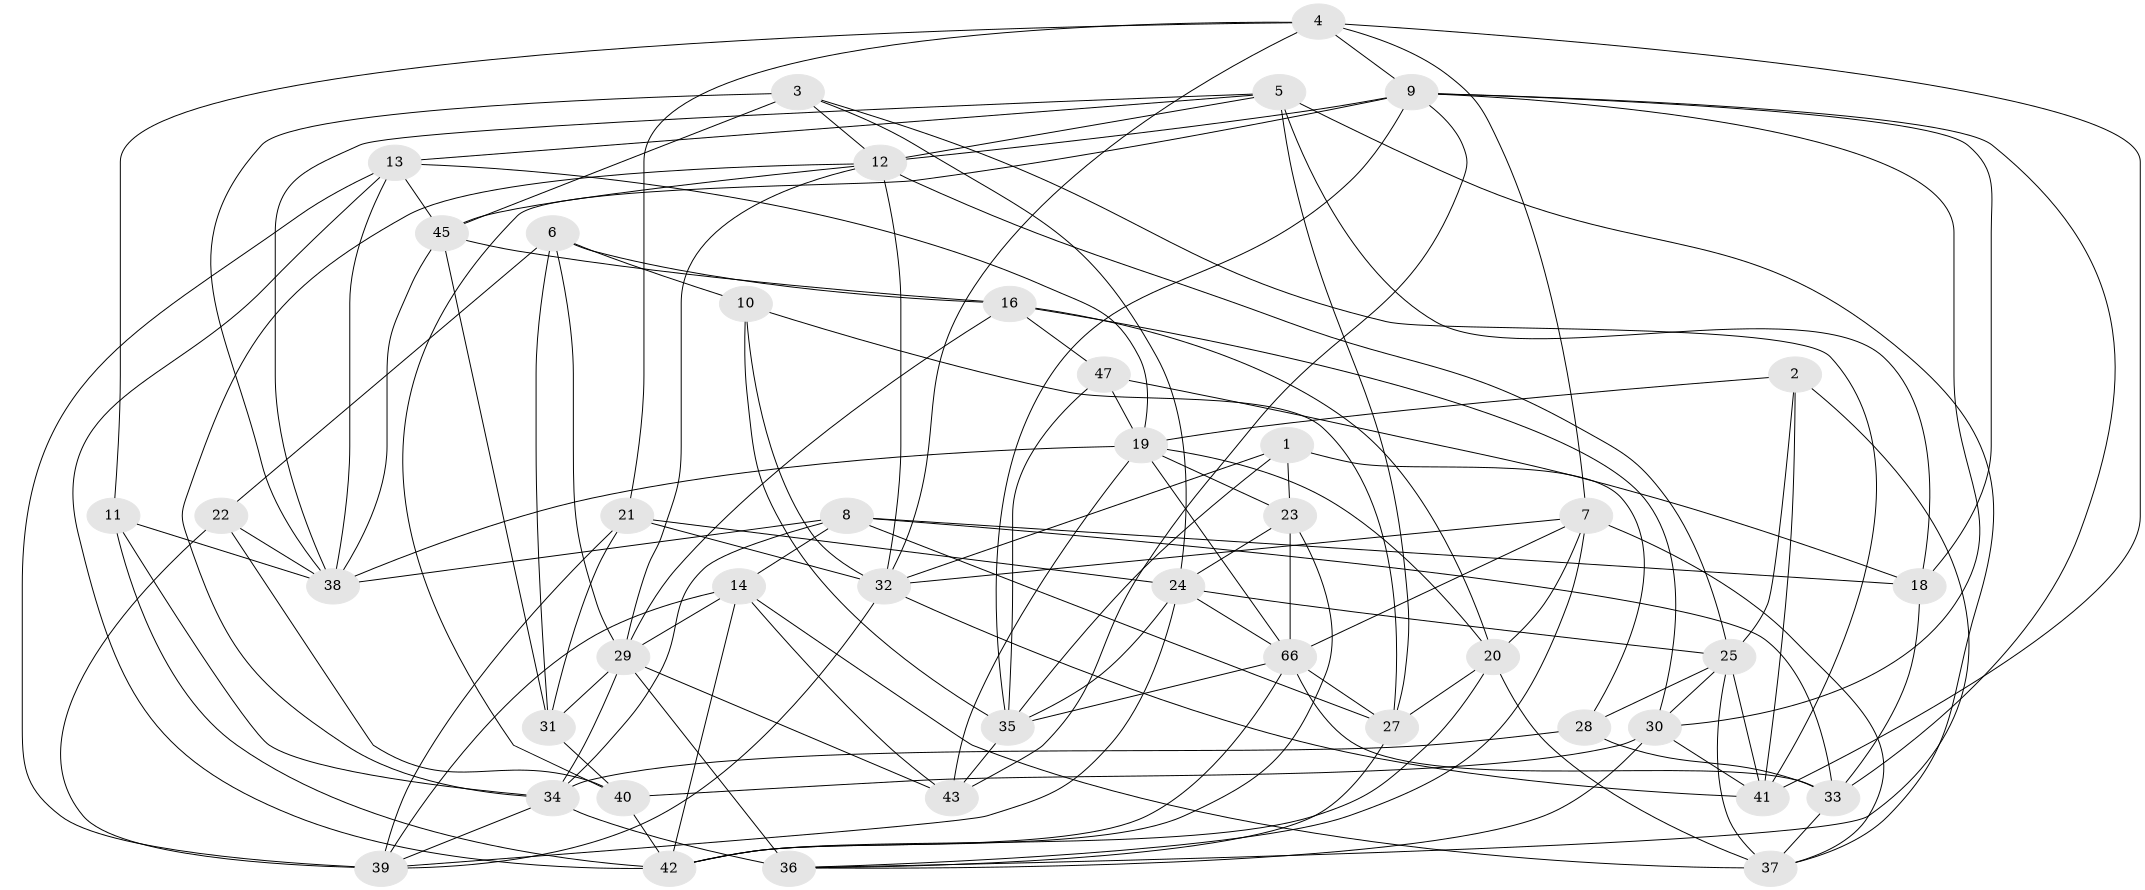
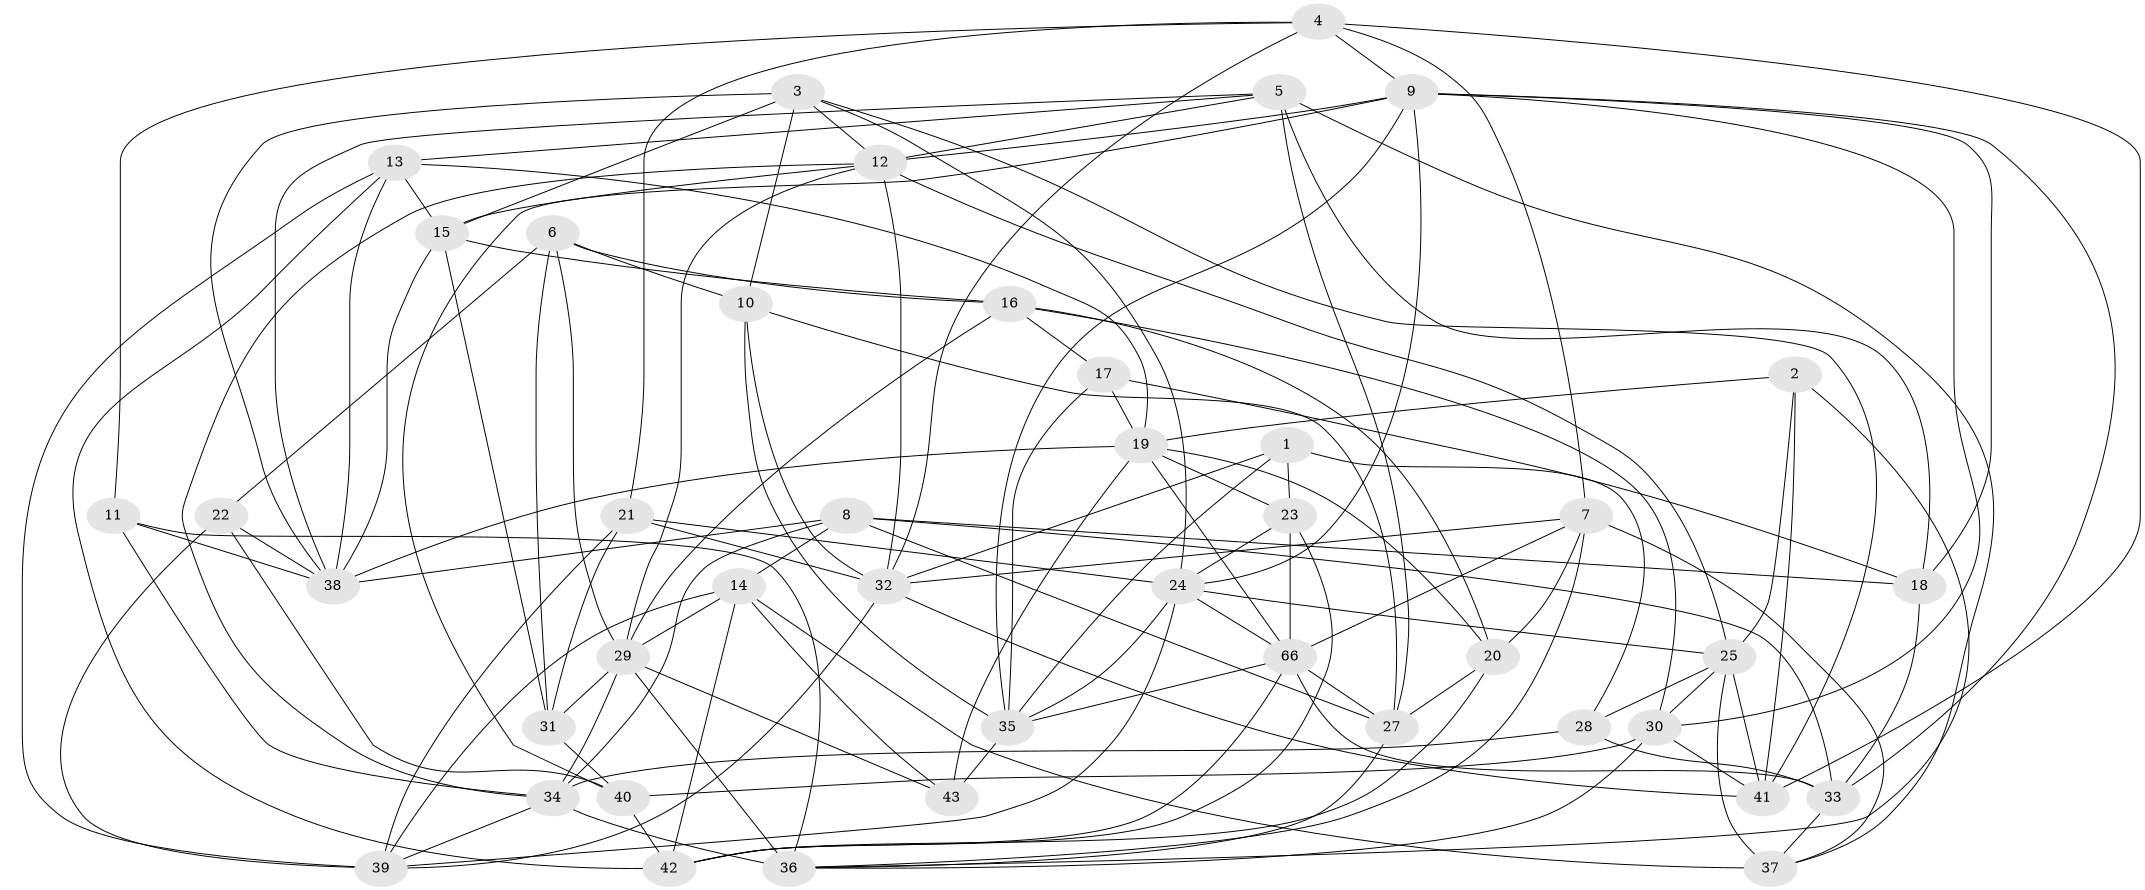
none -> (769, 211)
(442, 233) -> (442, 233)
(1104, 375) -> (1104, 375)
(1237, 446) -> (1398, 397)
(1593, 780) -> none
(316, 789) -> (558, 539)
